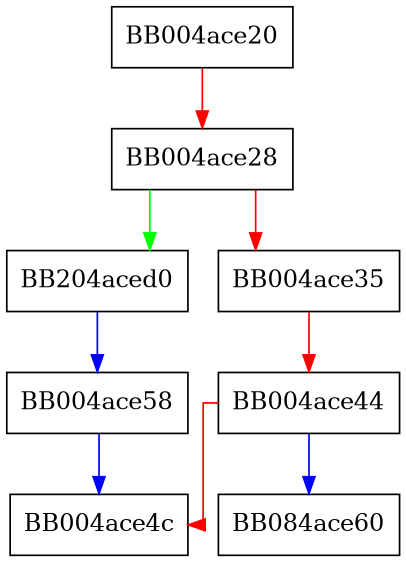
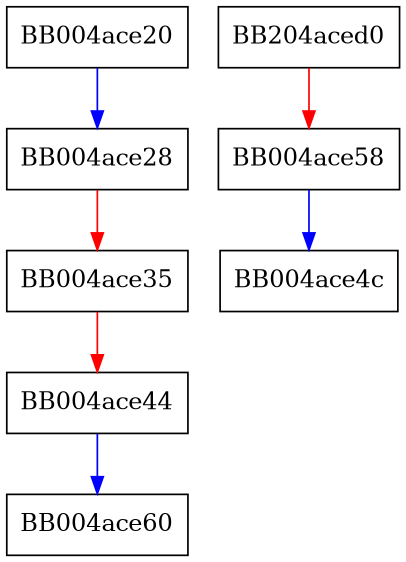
(202, 90) -> (97, 90)
(150, 211) -> none
(97, 333) -> (309, 90)
(203, 457) -> none
(309, 525) -> (97, 525)
